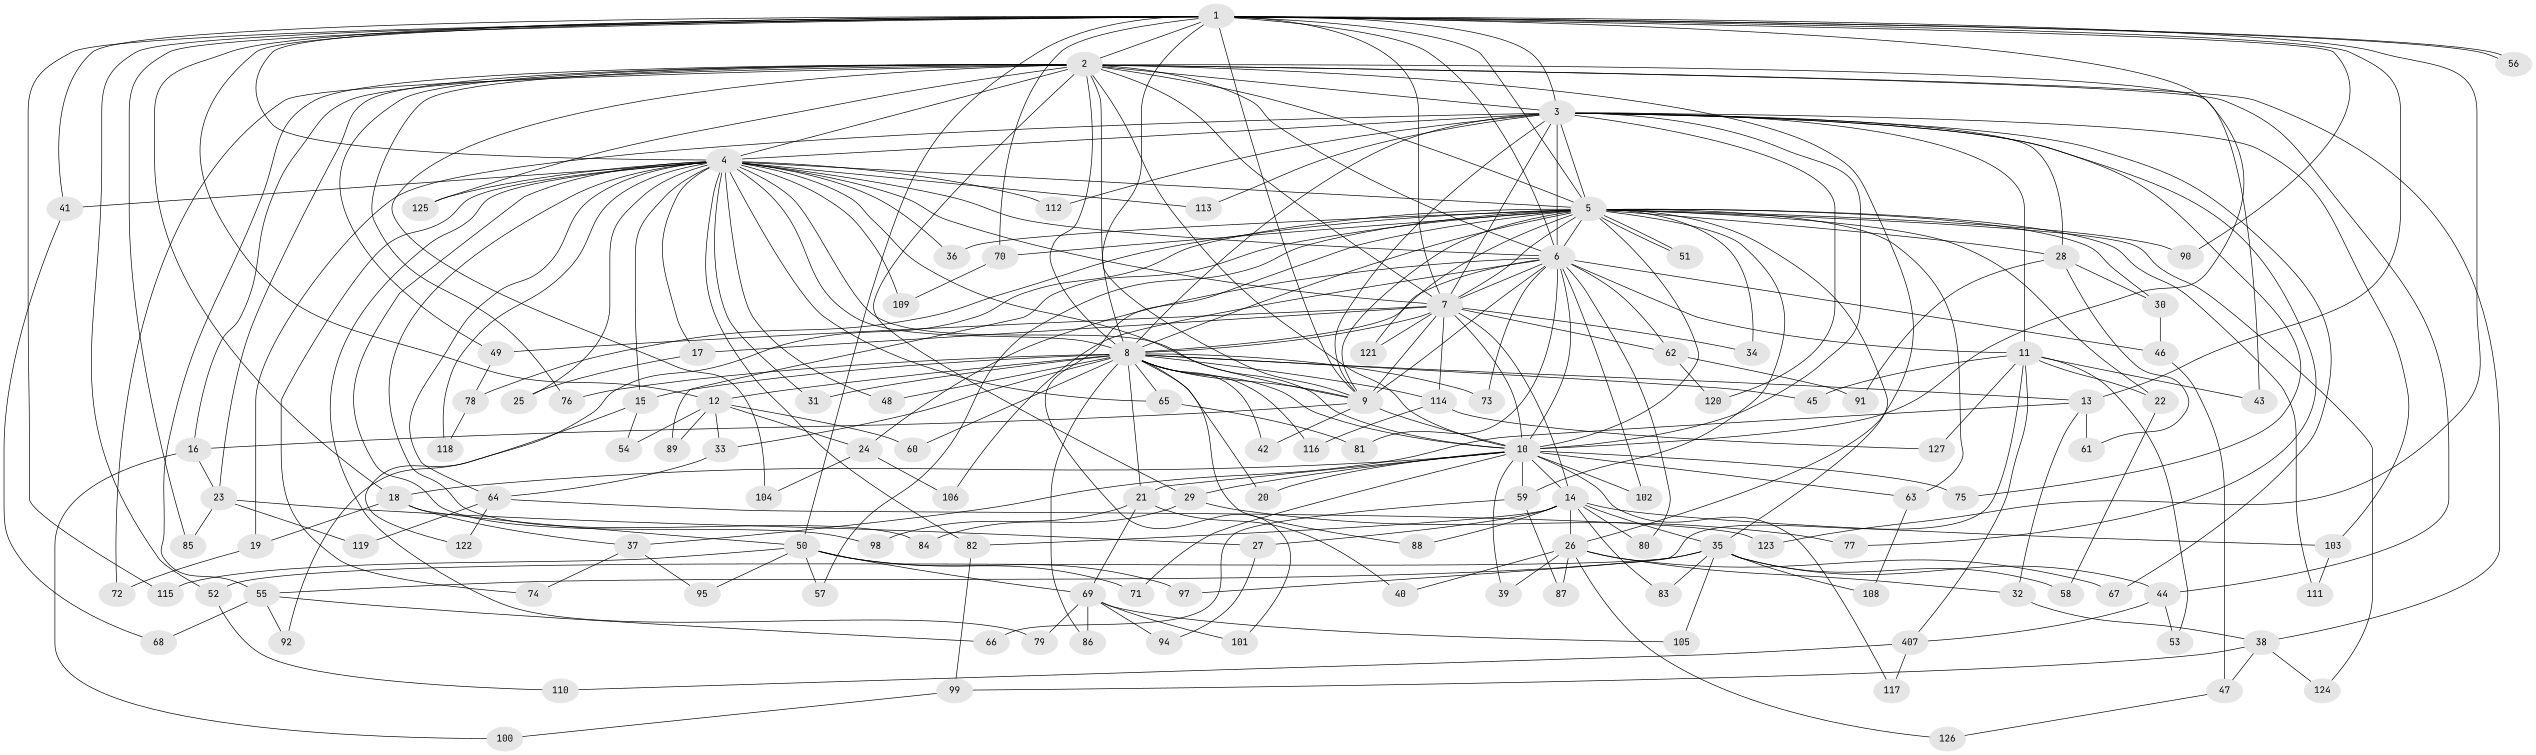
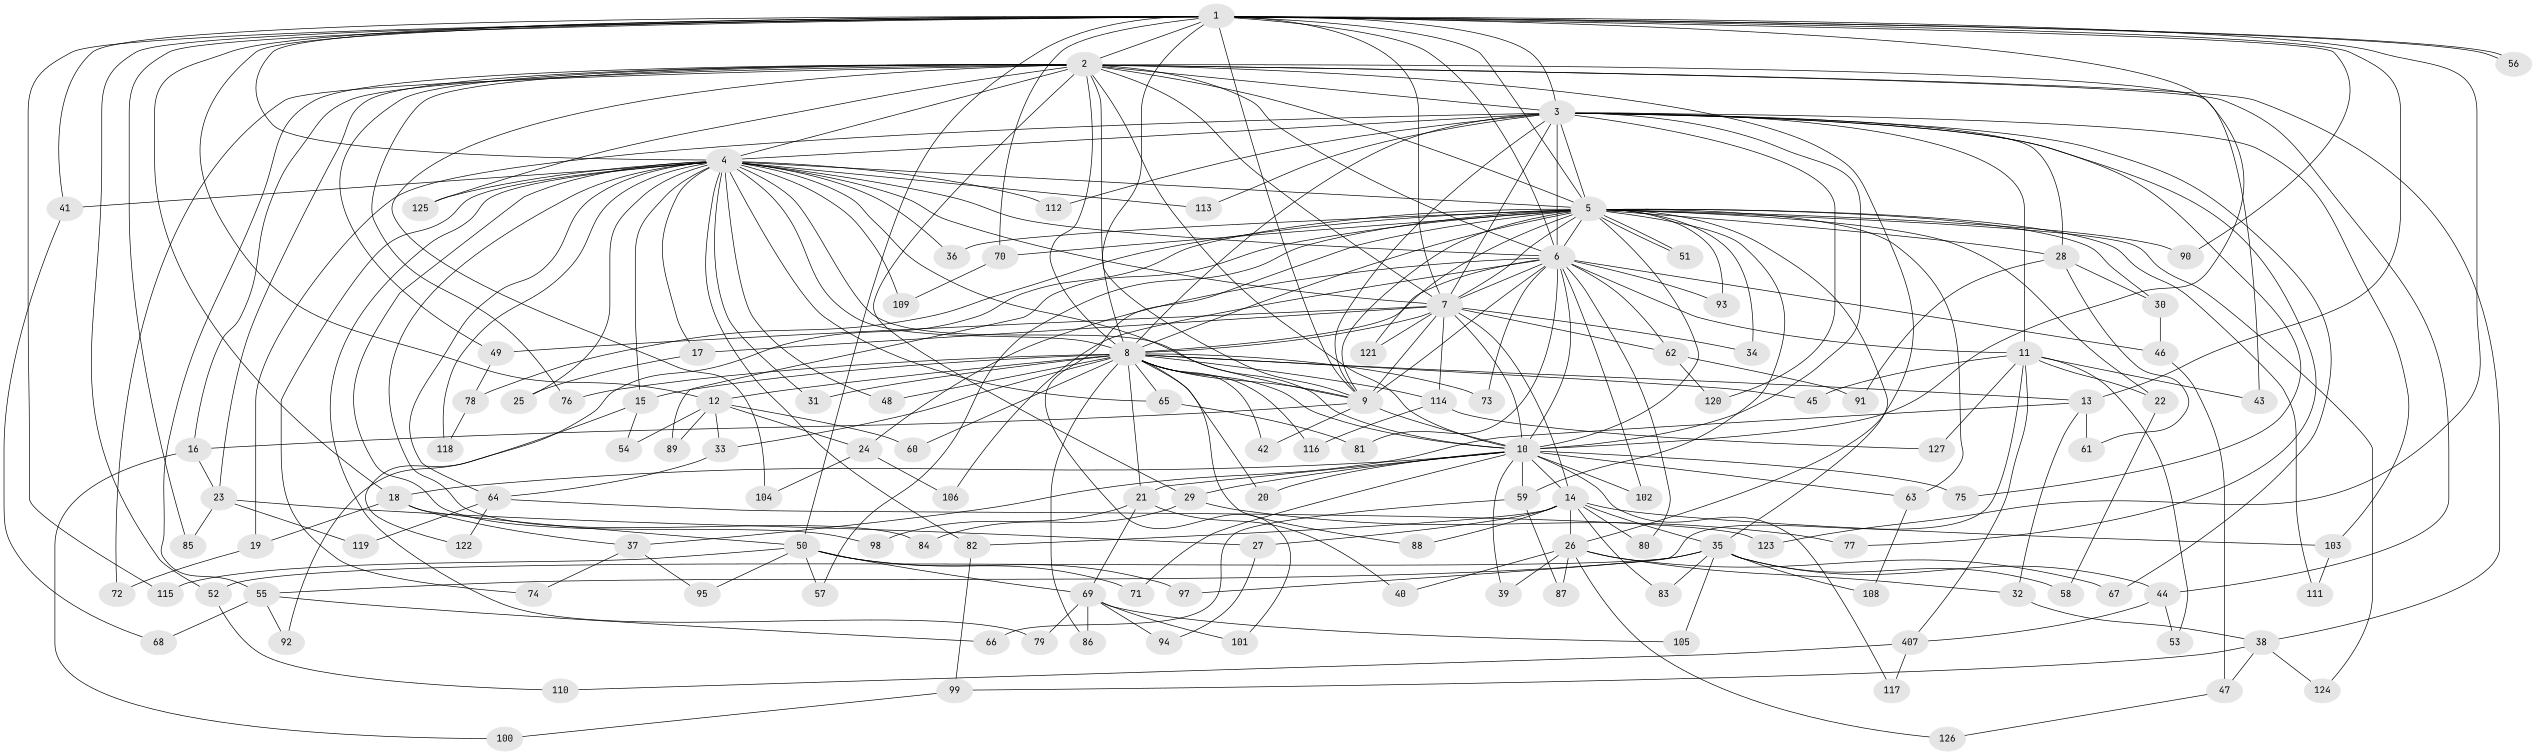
none -> (1722, 305)
